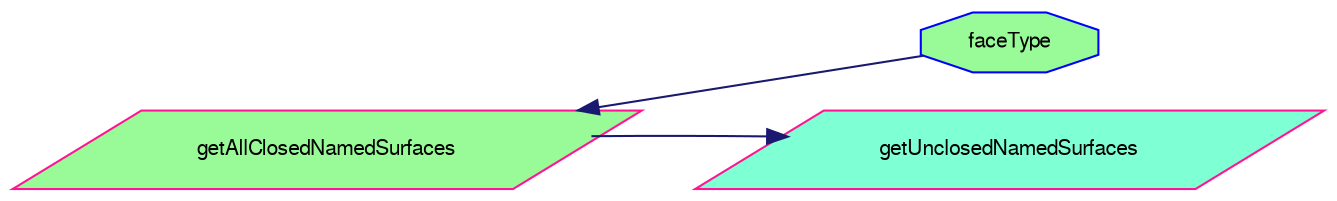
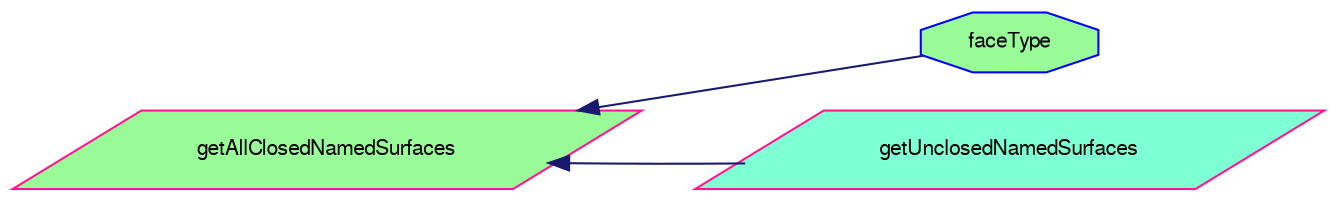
(679, 136) -> (657, 164)
